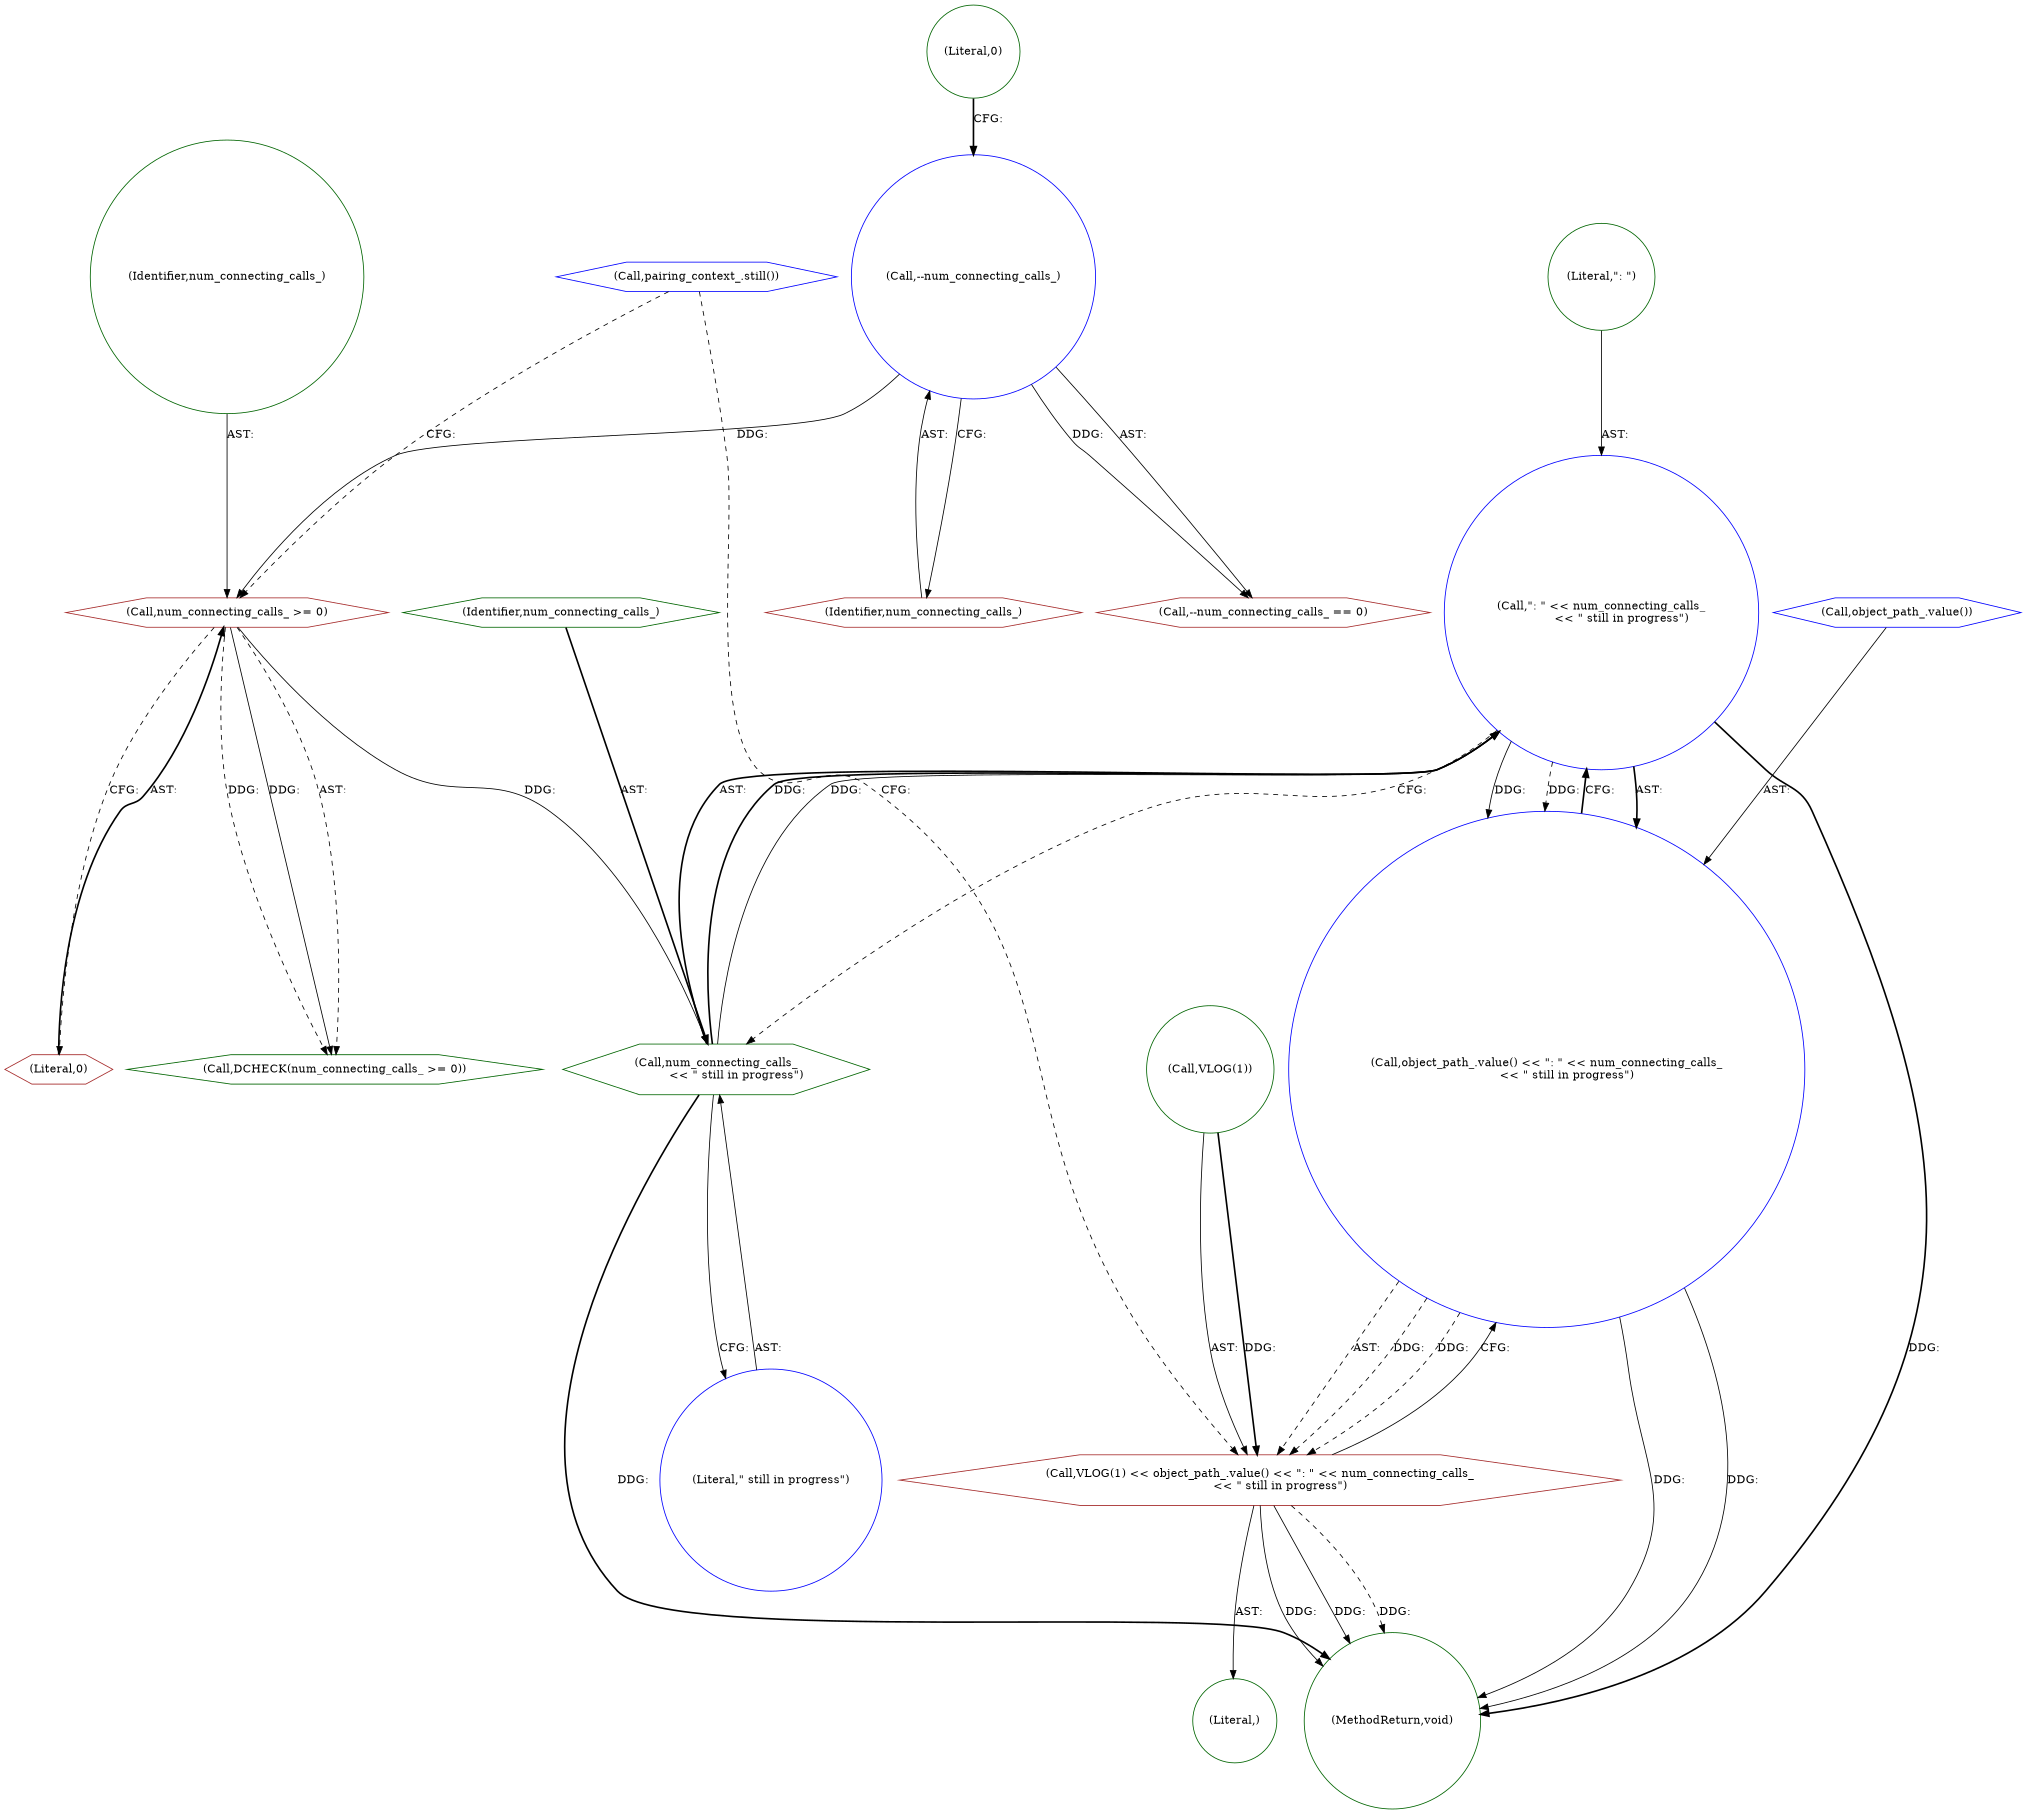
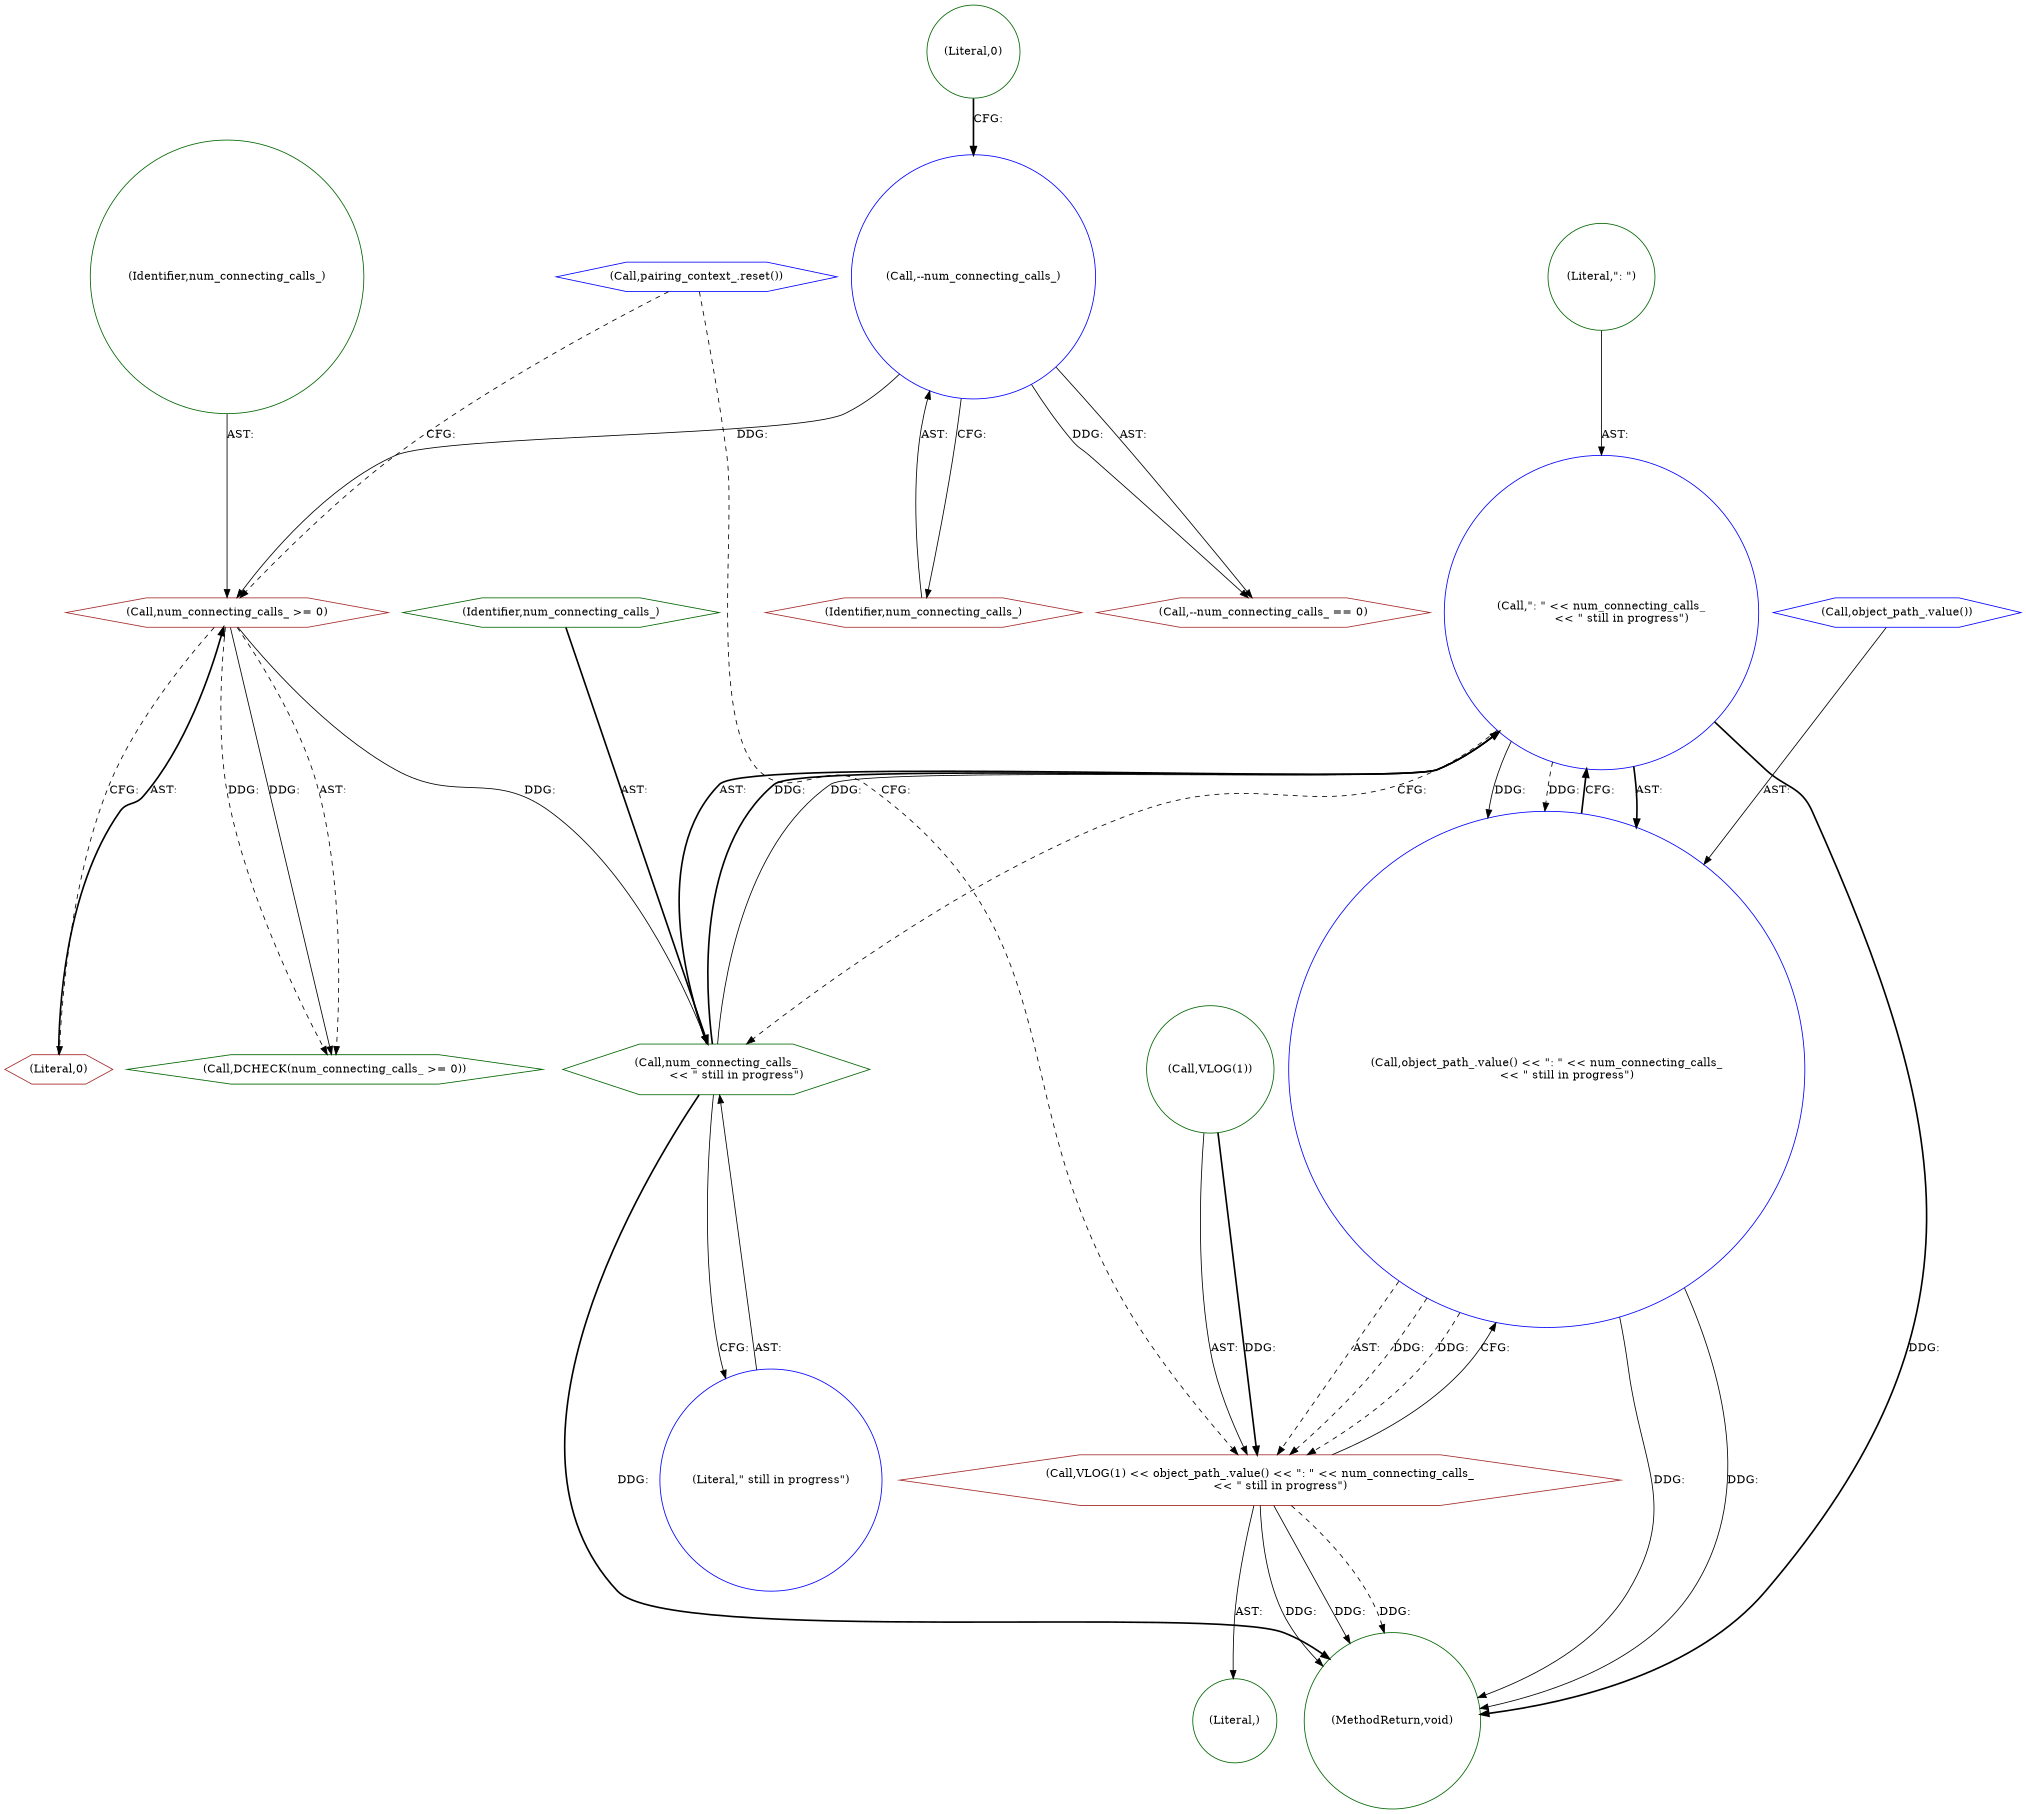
(697, 277) -> (697, 277)
